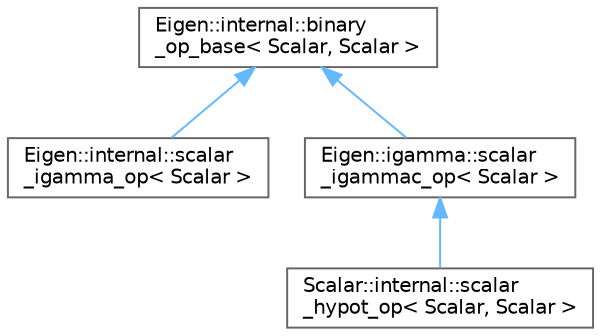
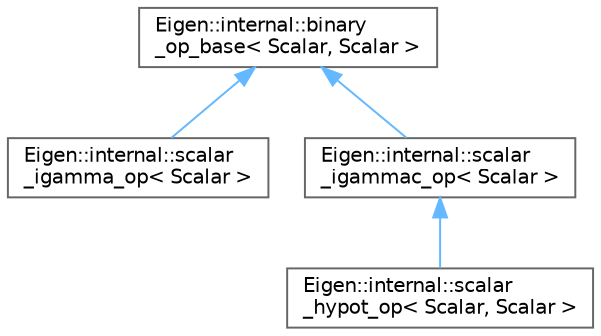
(440, 168) -> (440, 168)
(440, 298) -> (440, 298)
